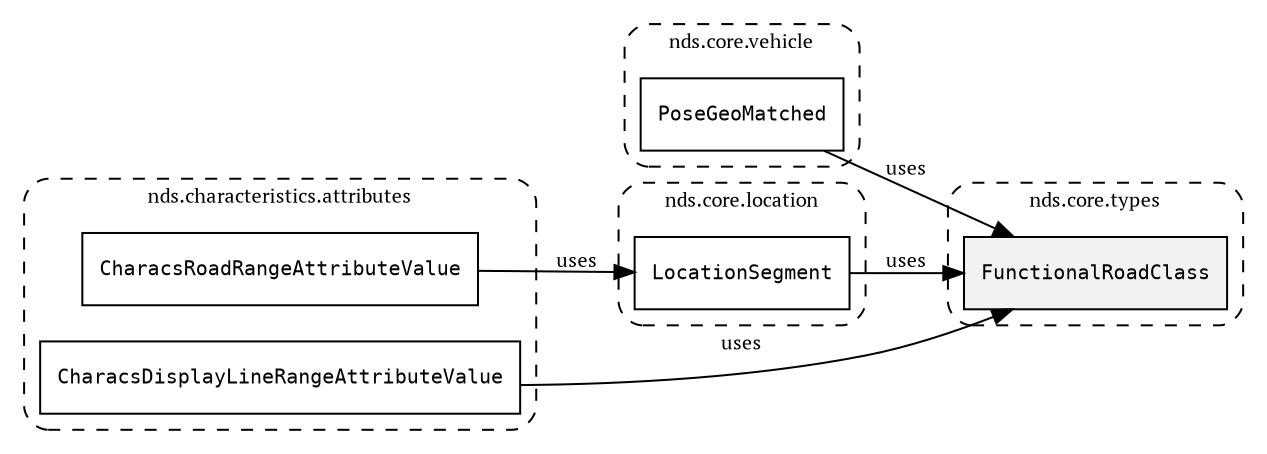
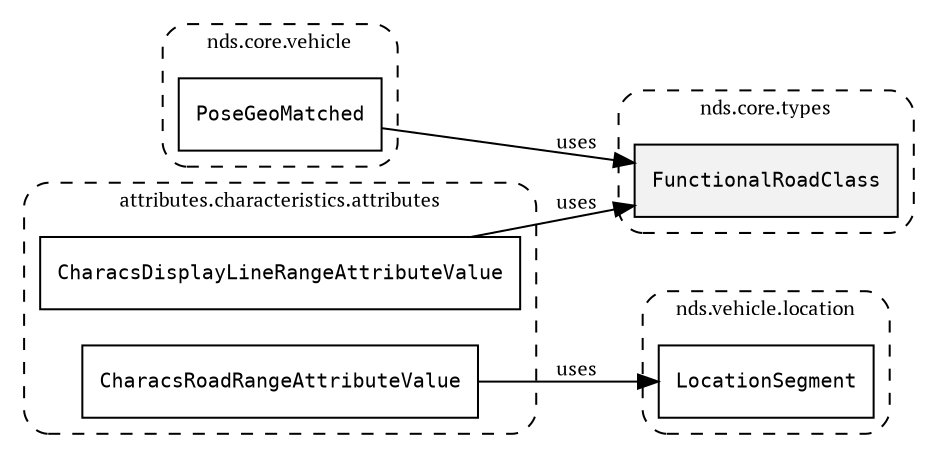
(280, 198) -> (280, 202)
(742, 202) -> (766, 310)
(896, 273) -> none
